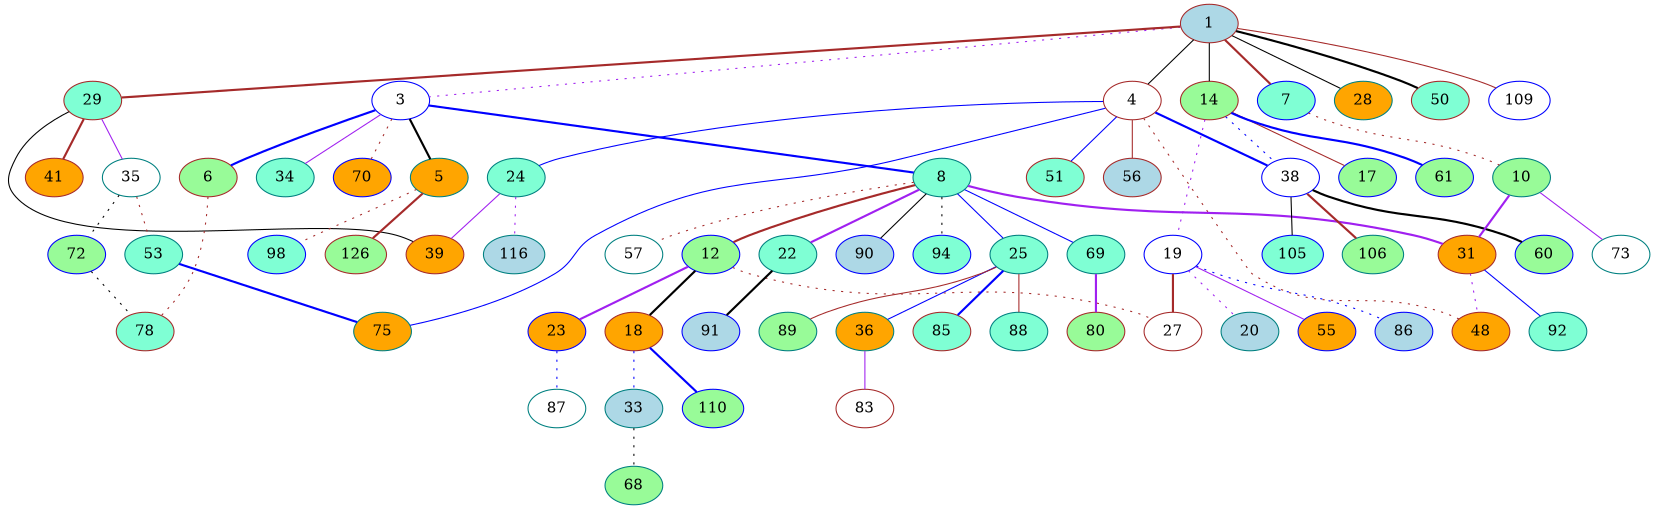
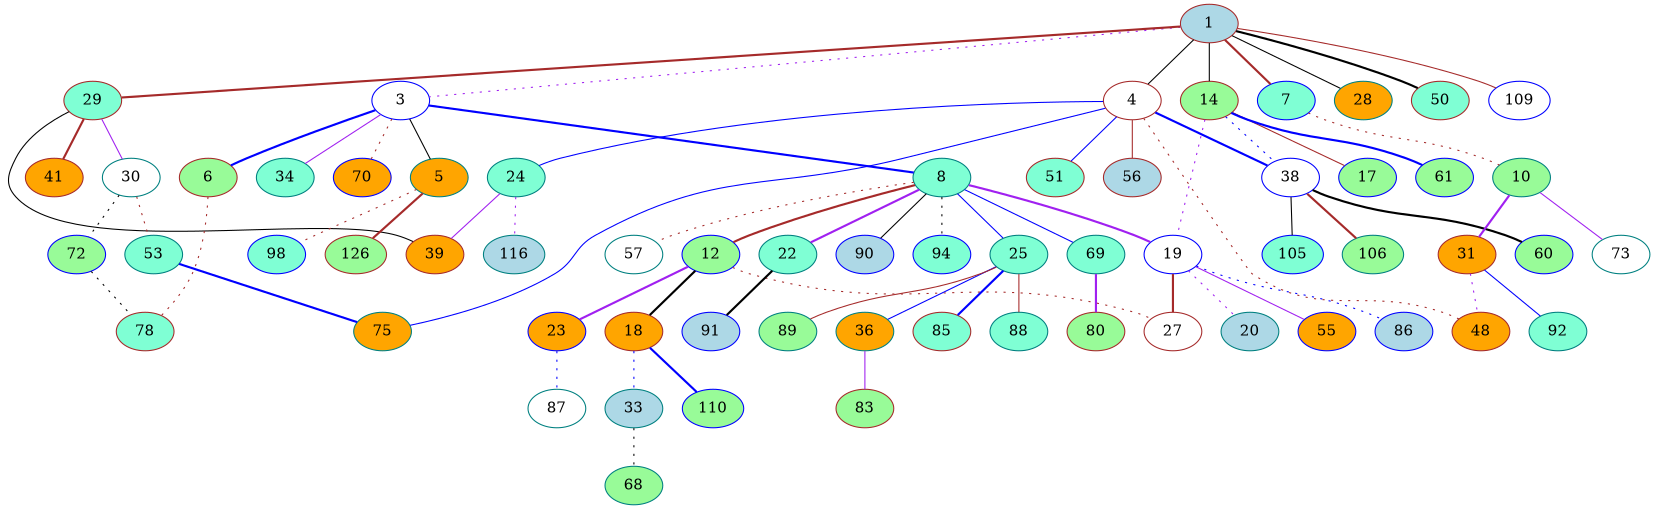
(420, 139) -> (420, 139)
(131, 178) -> (131, 178)
(1194, 213) -> (1061, 210)
(865, 409) -> (865, 409)
